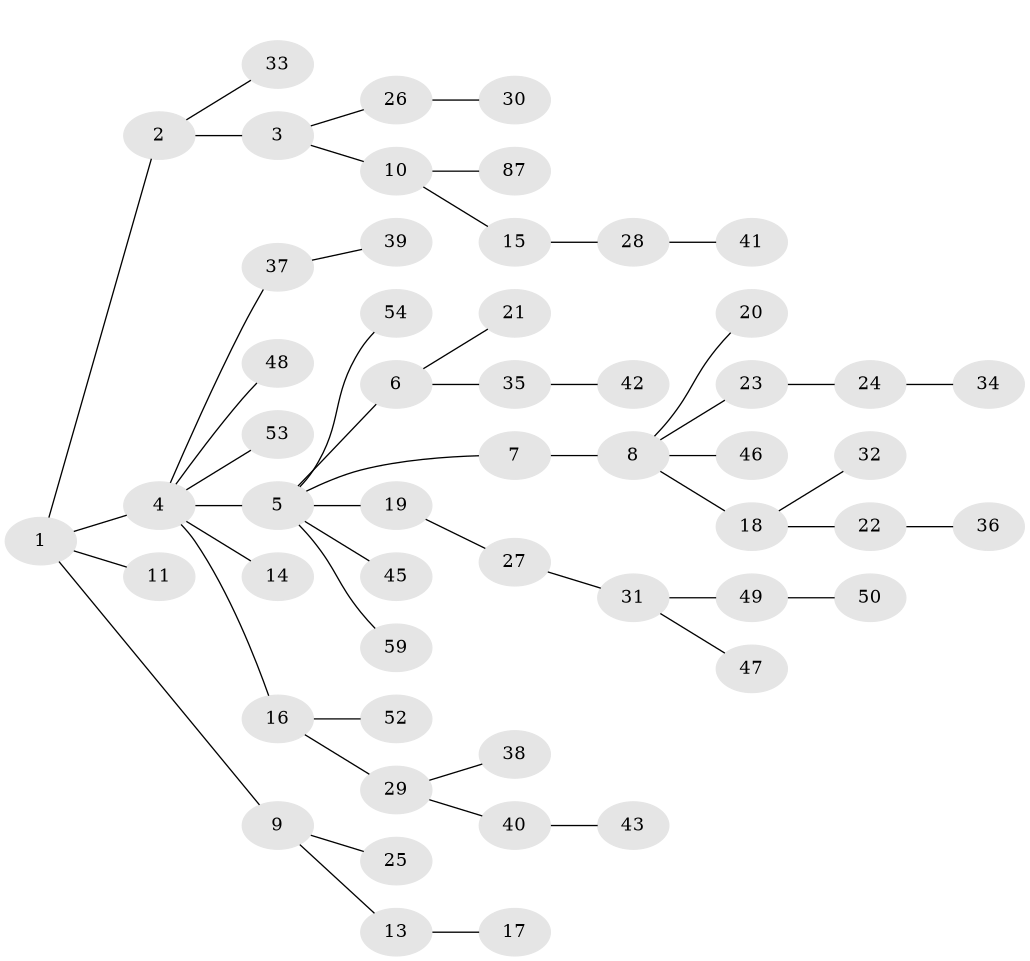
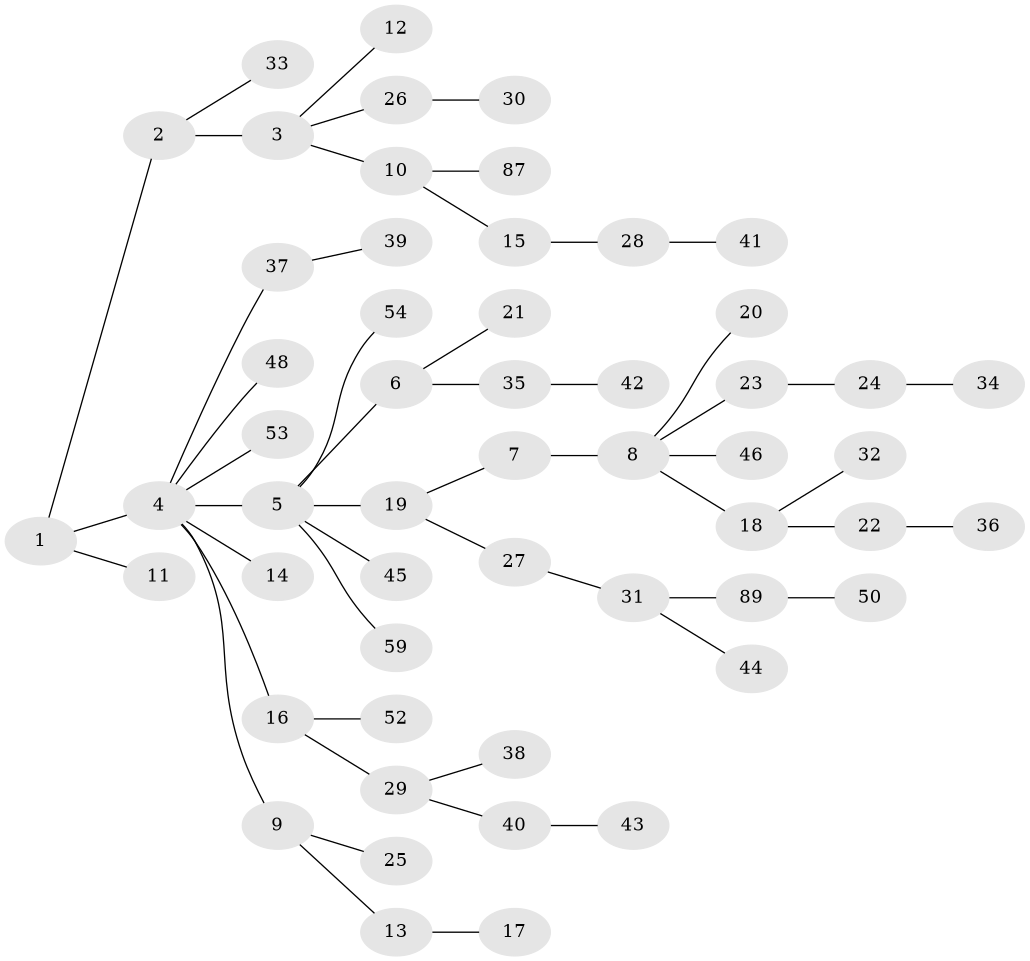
none -> (396, 29)
(391, 464) -> (456, 481)
(752, 598) -> (752, 598)
(752, 669) -> (752, 669)
(159, 683) -> (225, 662)
